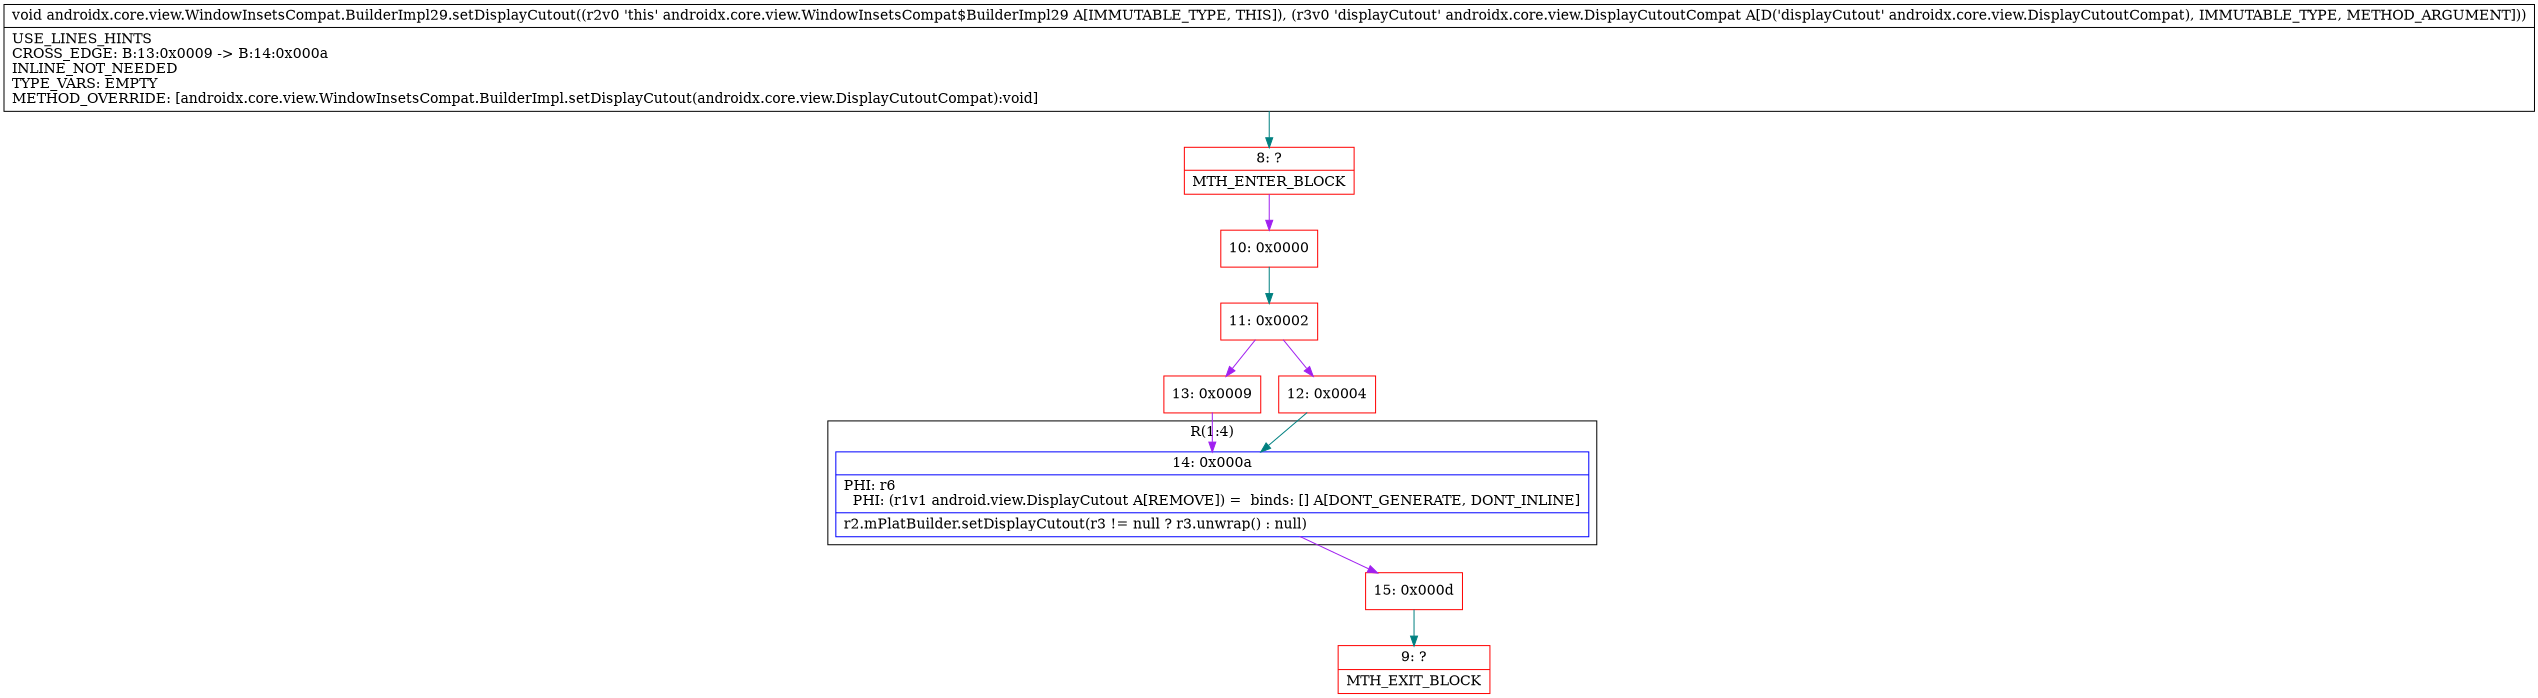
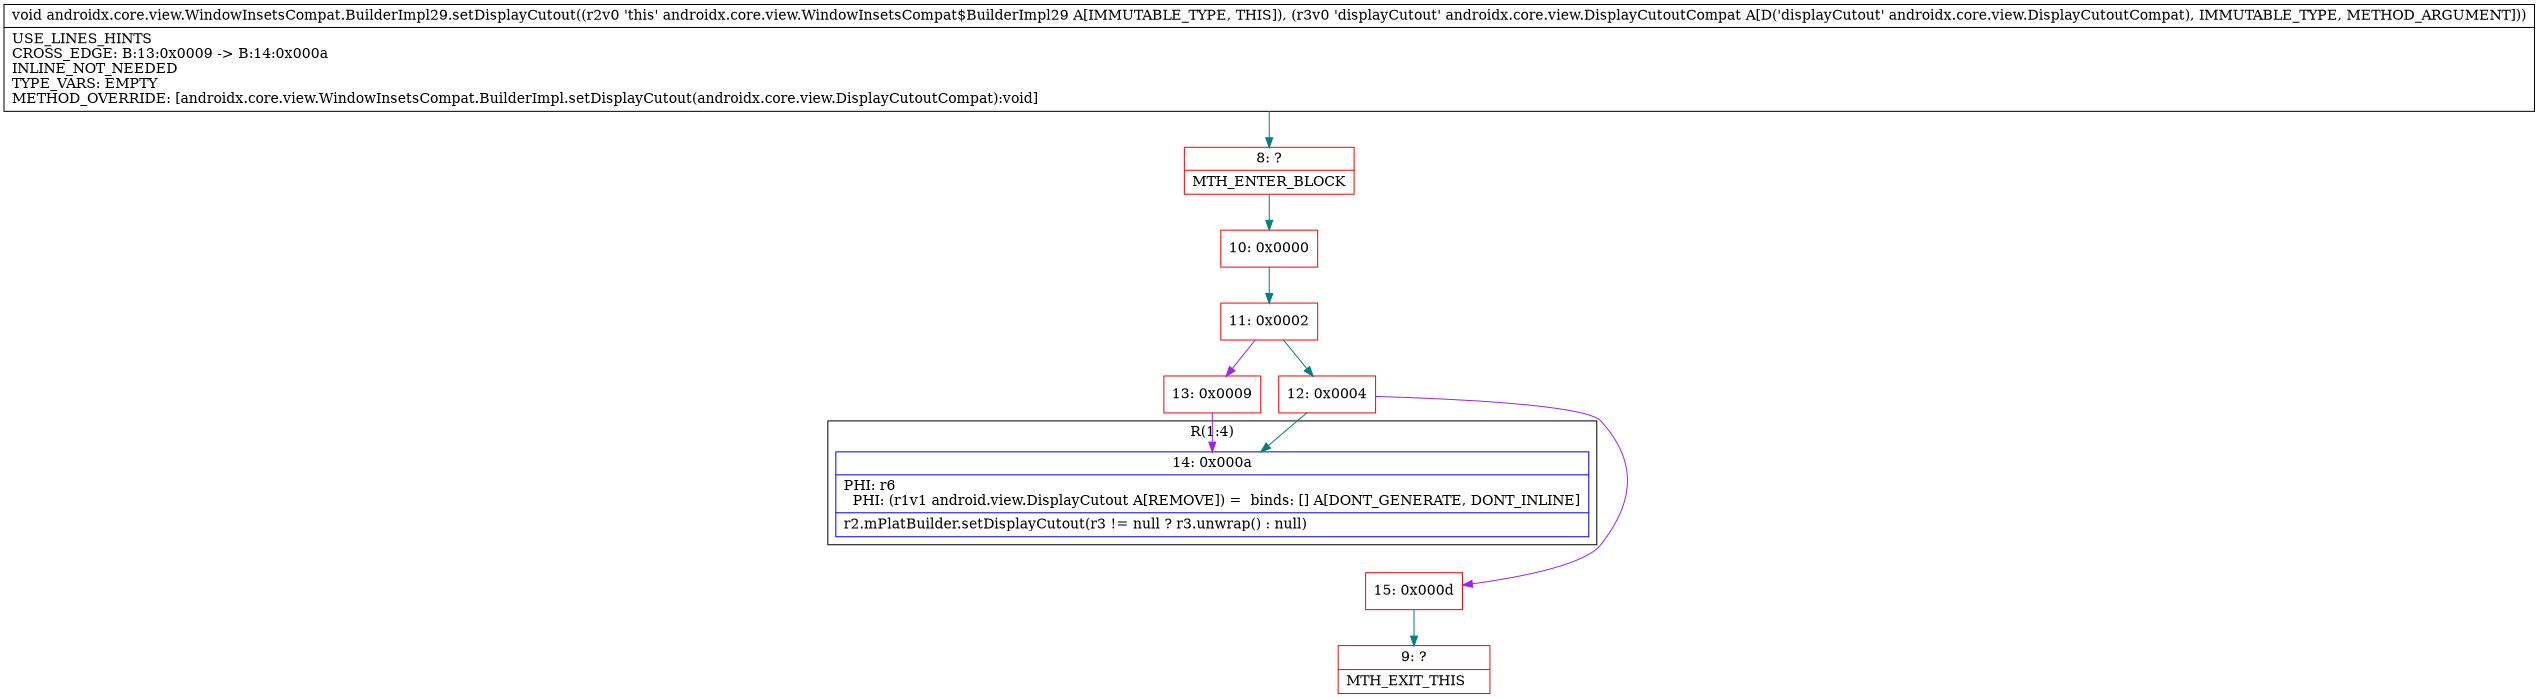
(1269, 207) -> (1269, 207)
(1295, 354) -> (1295, 354)
(1334, 553) -> (1614, 439)
(1414, 681) -> (1406, 681)
